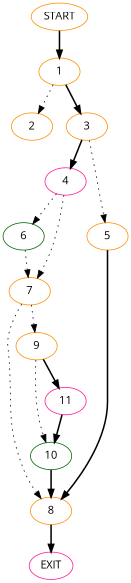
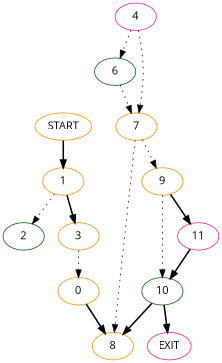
(32, 127) -> (24, 236)
(78, 150) -> none
(108, 236) -> (79, 291)
(51, 535) -> (165, 315)
